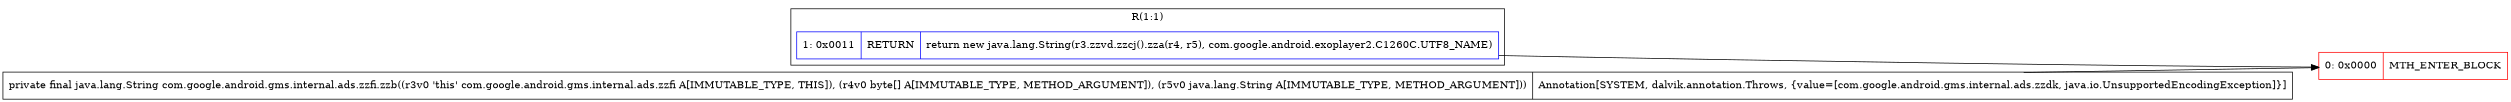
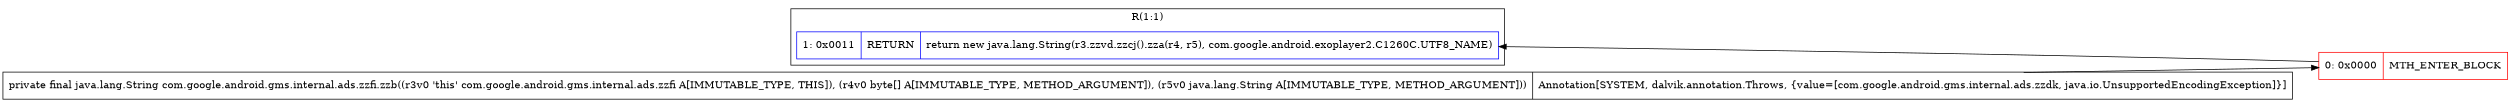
(1905, 62) -> (1912, 53)
